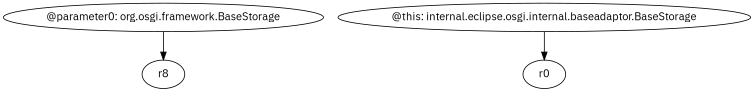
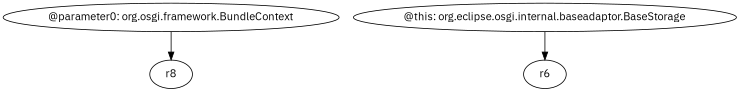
(163, 17) -> (171, 17)
(544, 17) -> (545, 17)
(544, 74) -> (545, 74)
